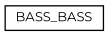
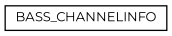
(54, 18) -> (86, 18)
